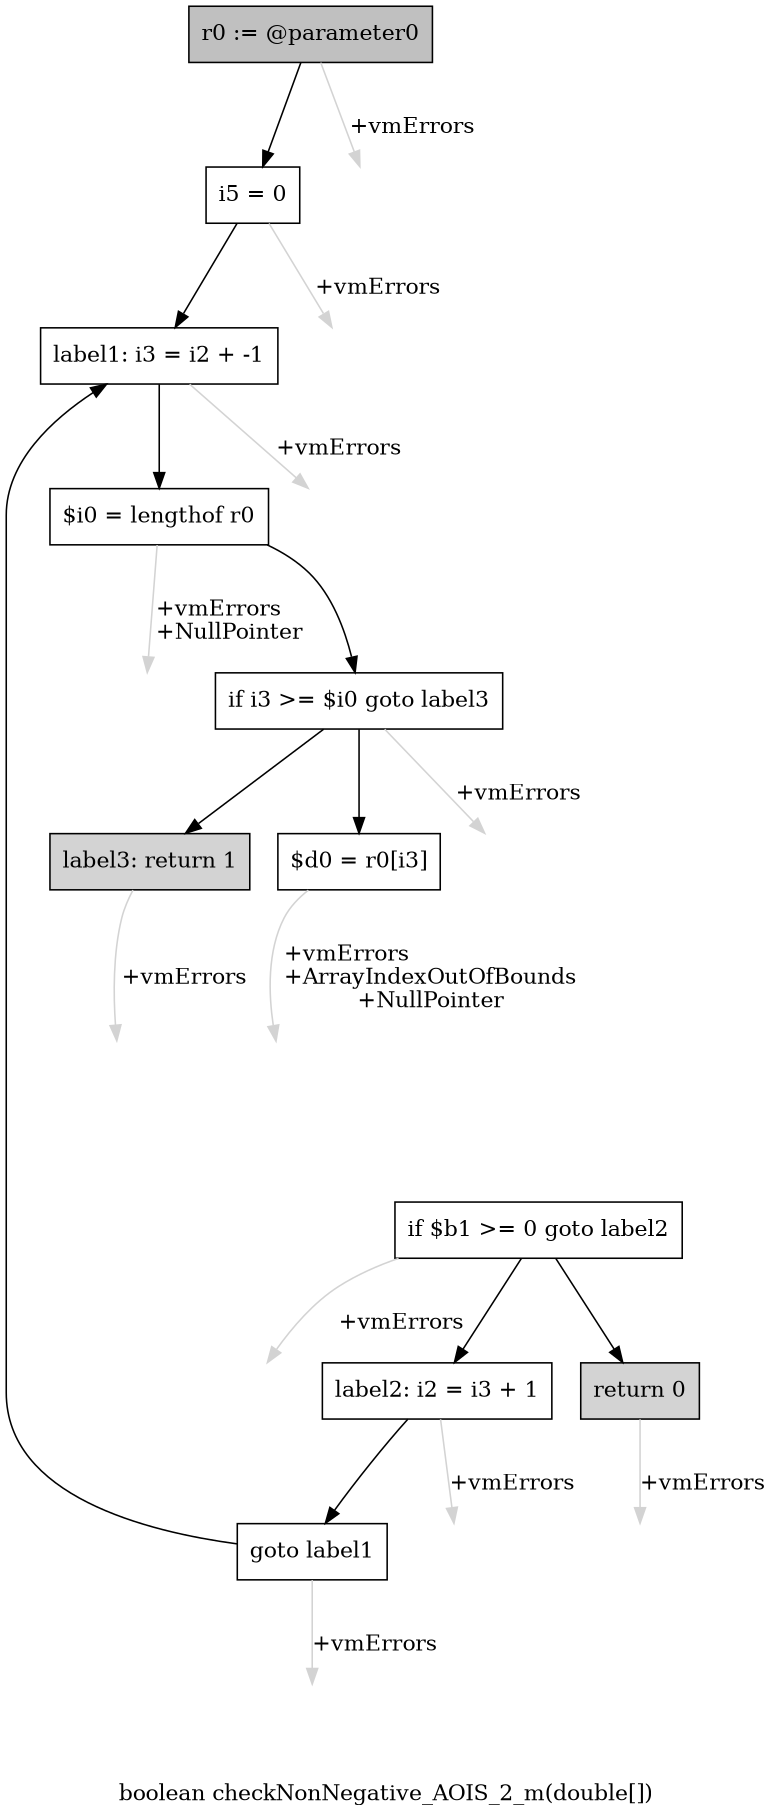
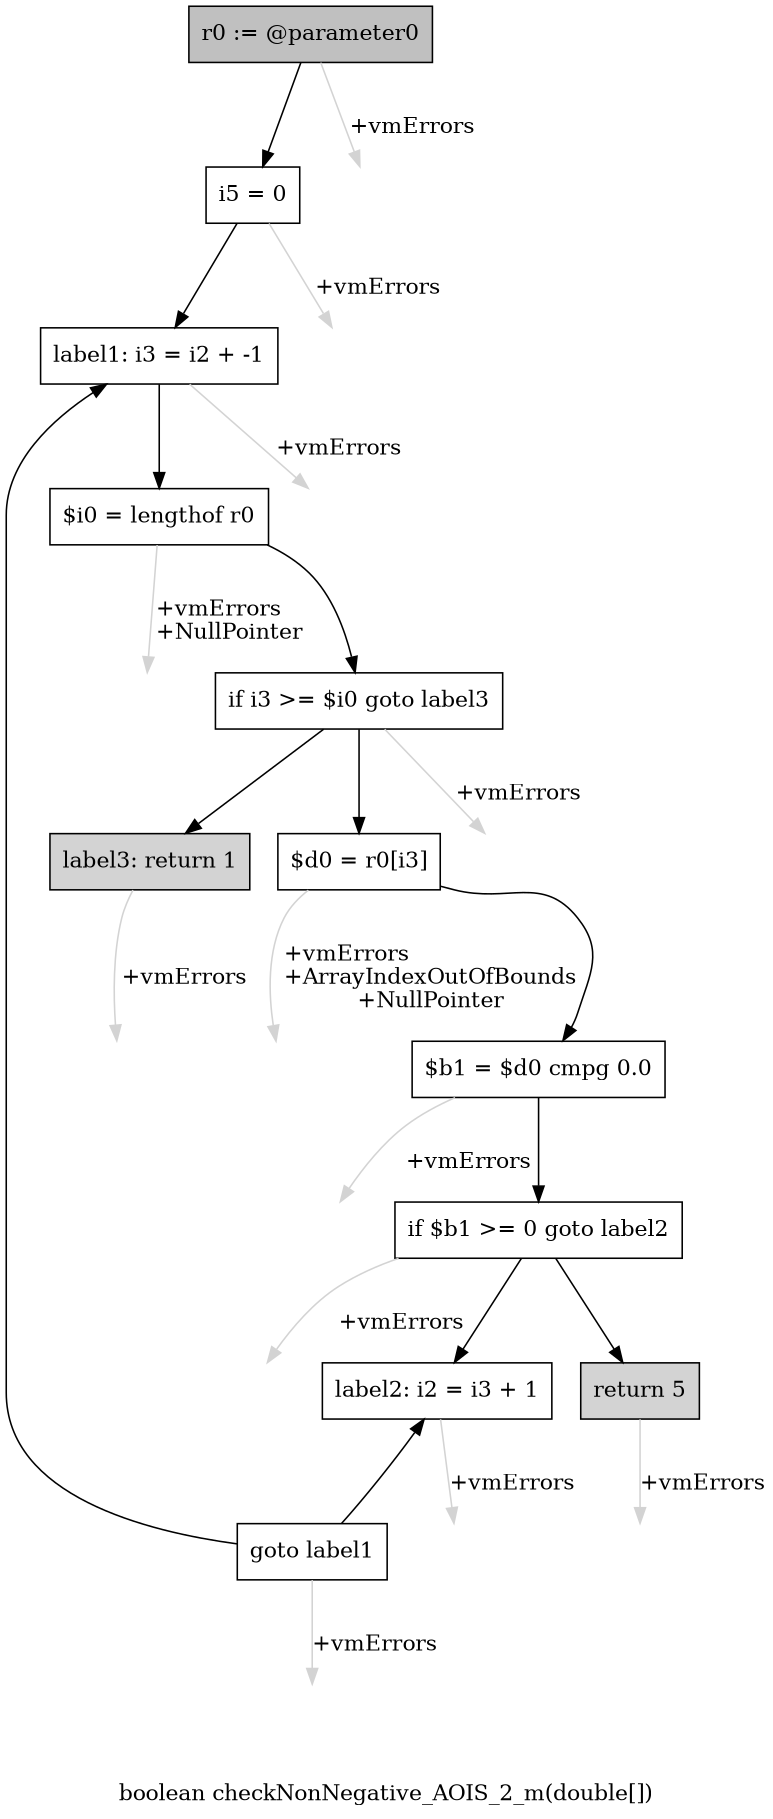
none -> (539, 1069)
(640, 1391) -> (640, 1391)
(370, 1464) -> (379, 1479)
